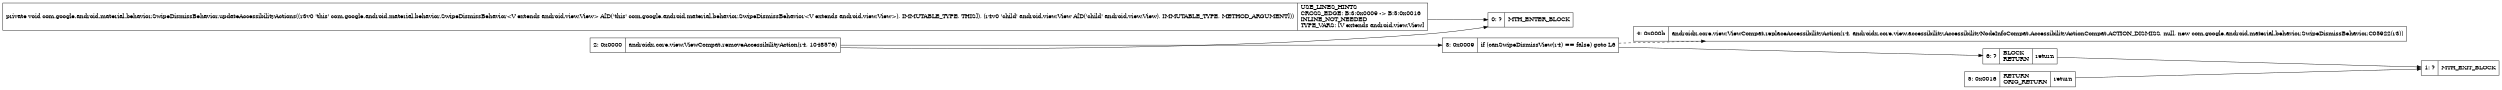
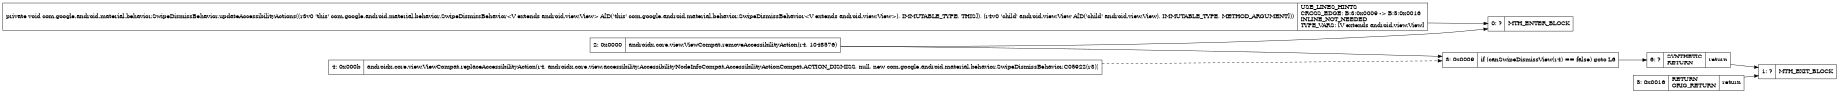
(1660, 42) -> (1270, 62)
(2013, 53) -> (1685, 57)
